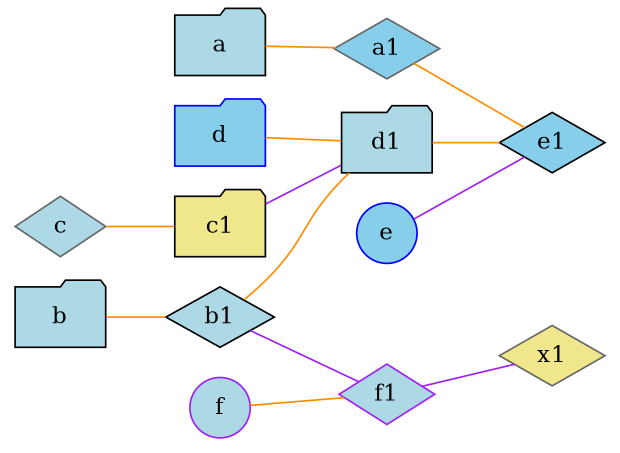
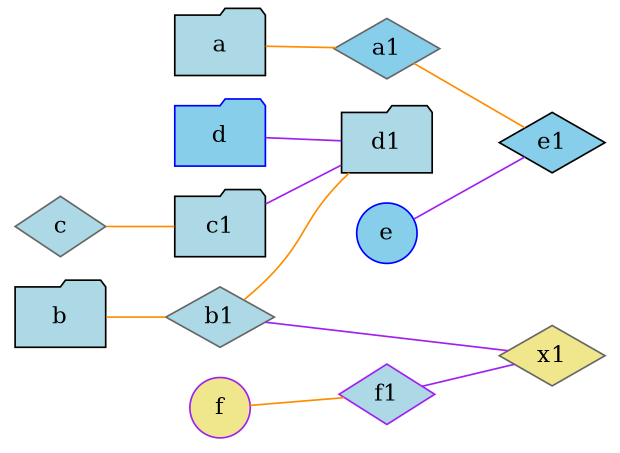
(303, 139) -> (303, 139)
(466, 143) -> none
(220, 226) -> (220, 226)
(220, 317) -> (220, 317)
(304, 356) -> (387, 336)
(220, 408) -> (220, 408)
